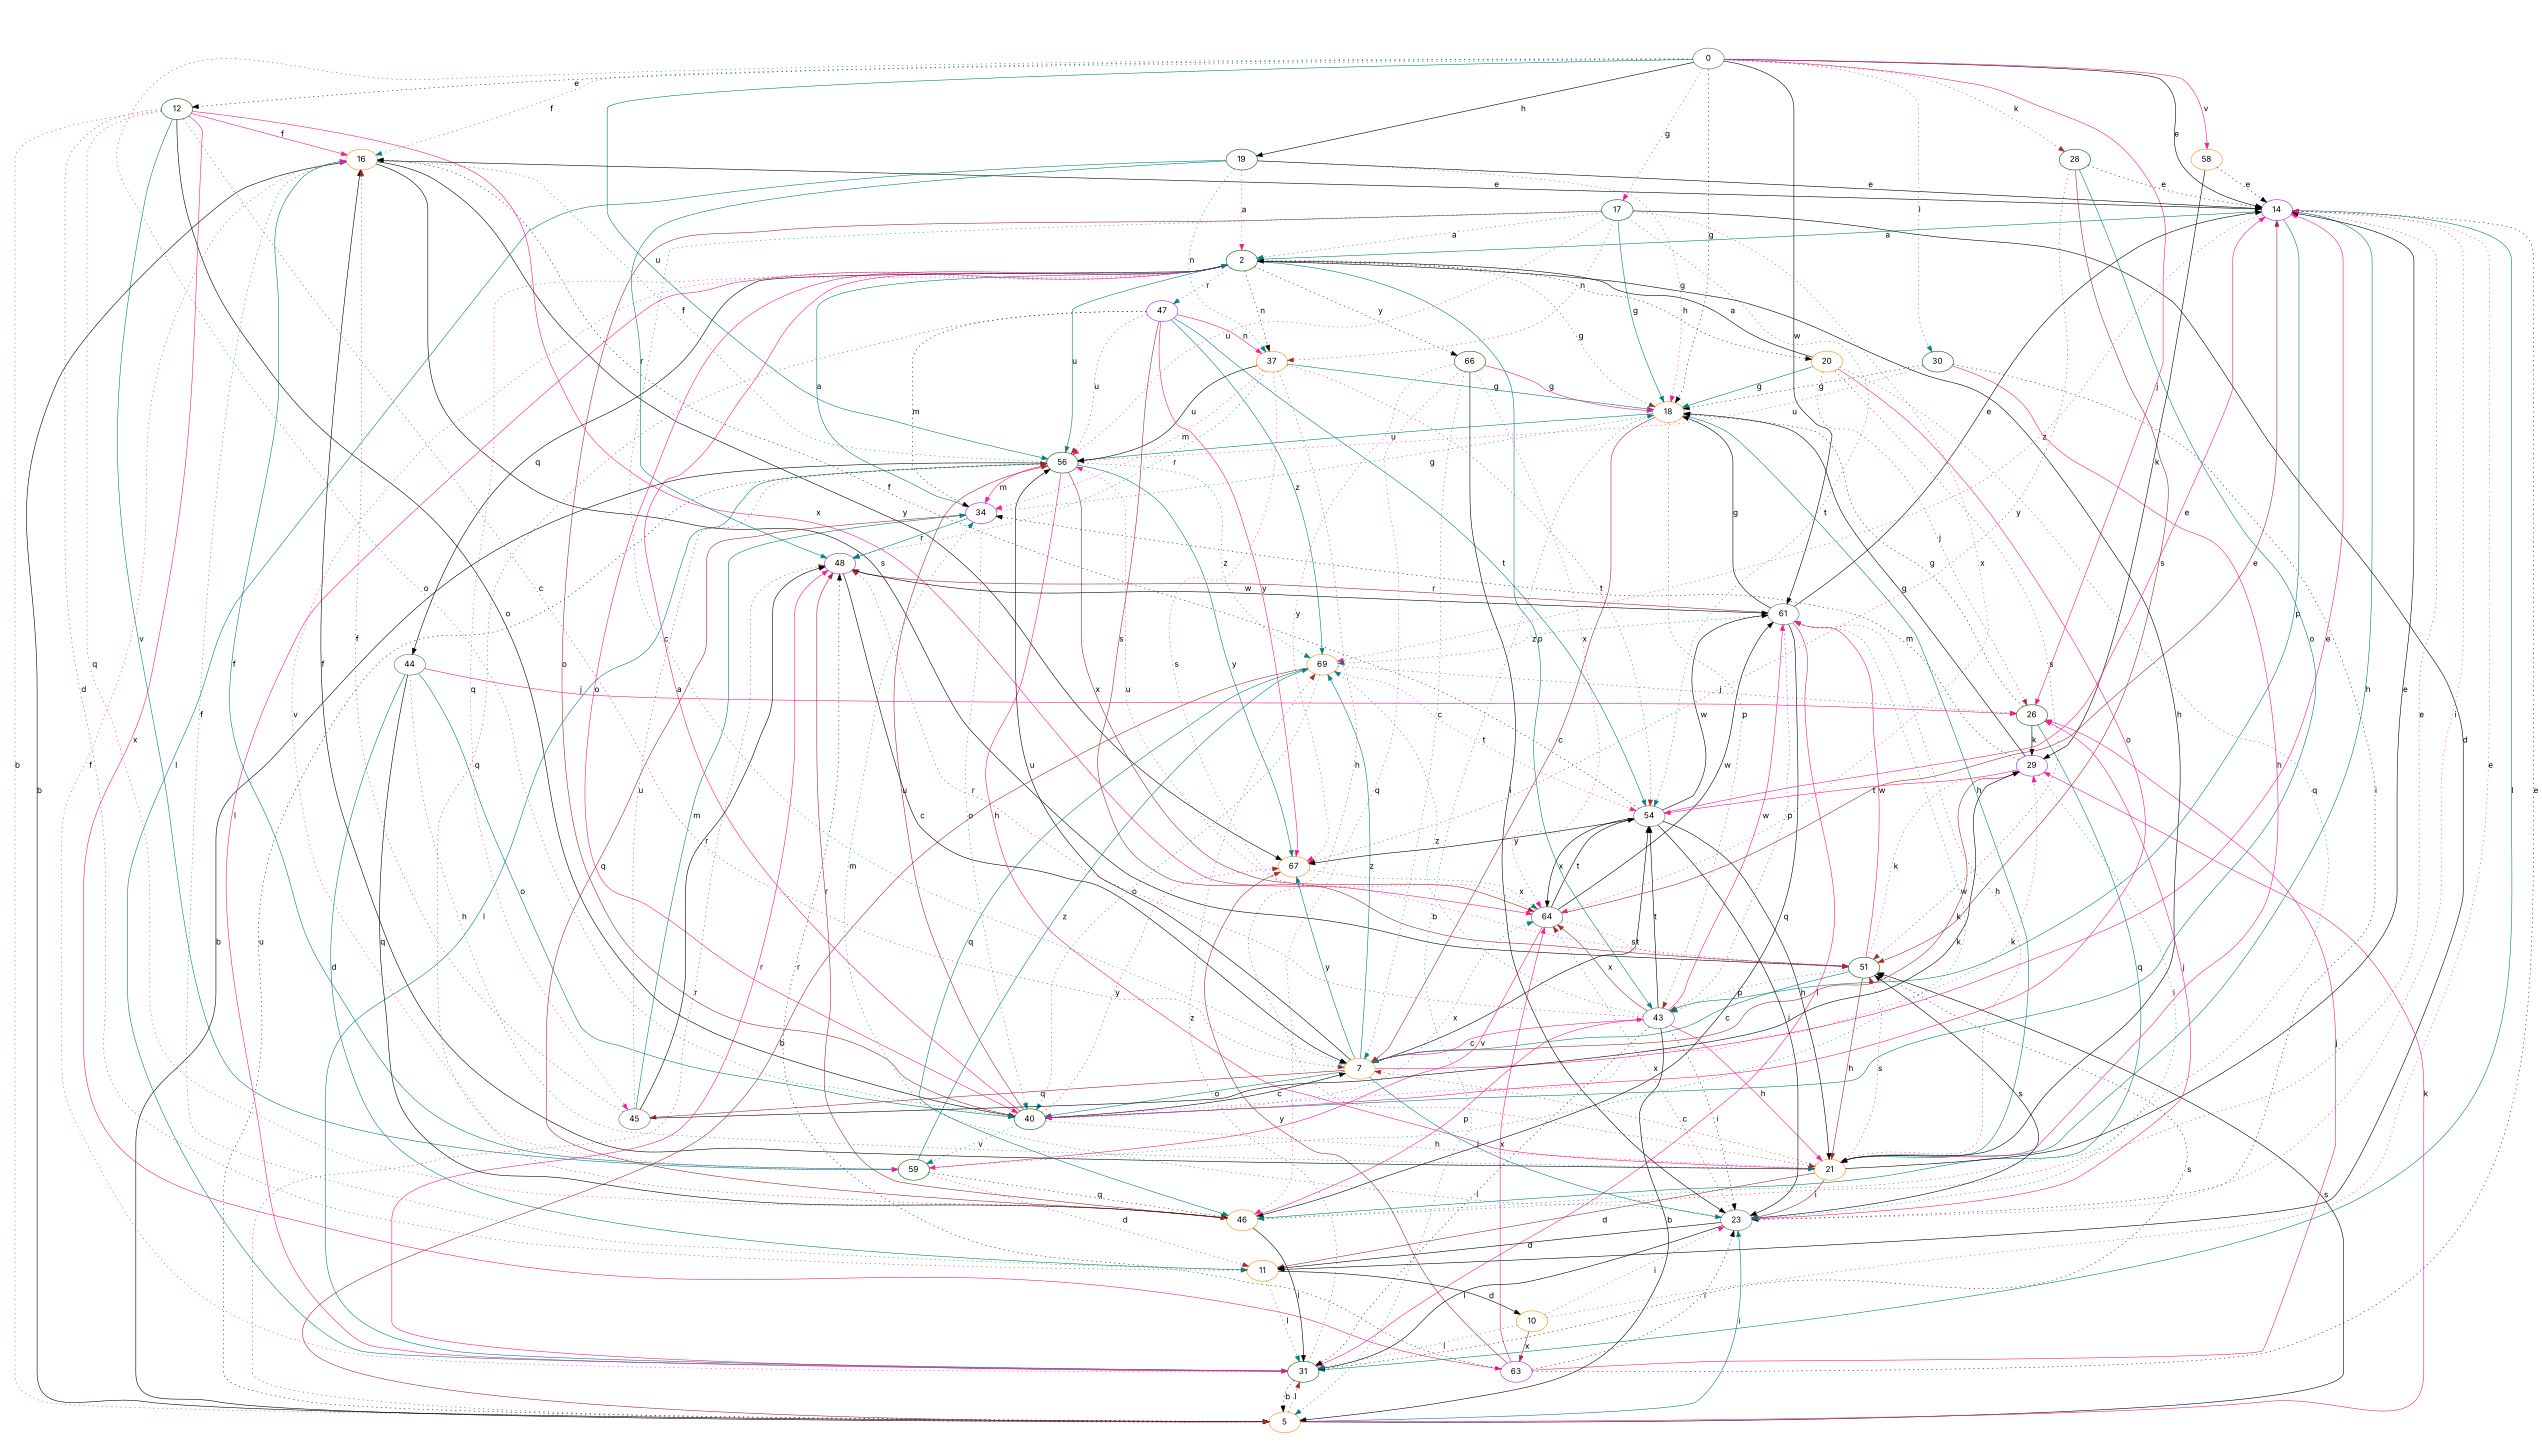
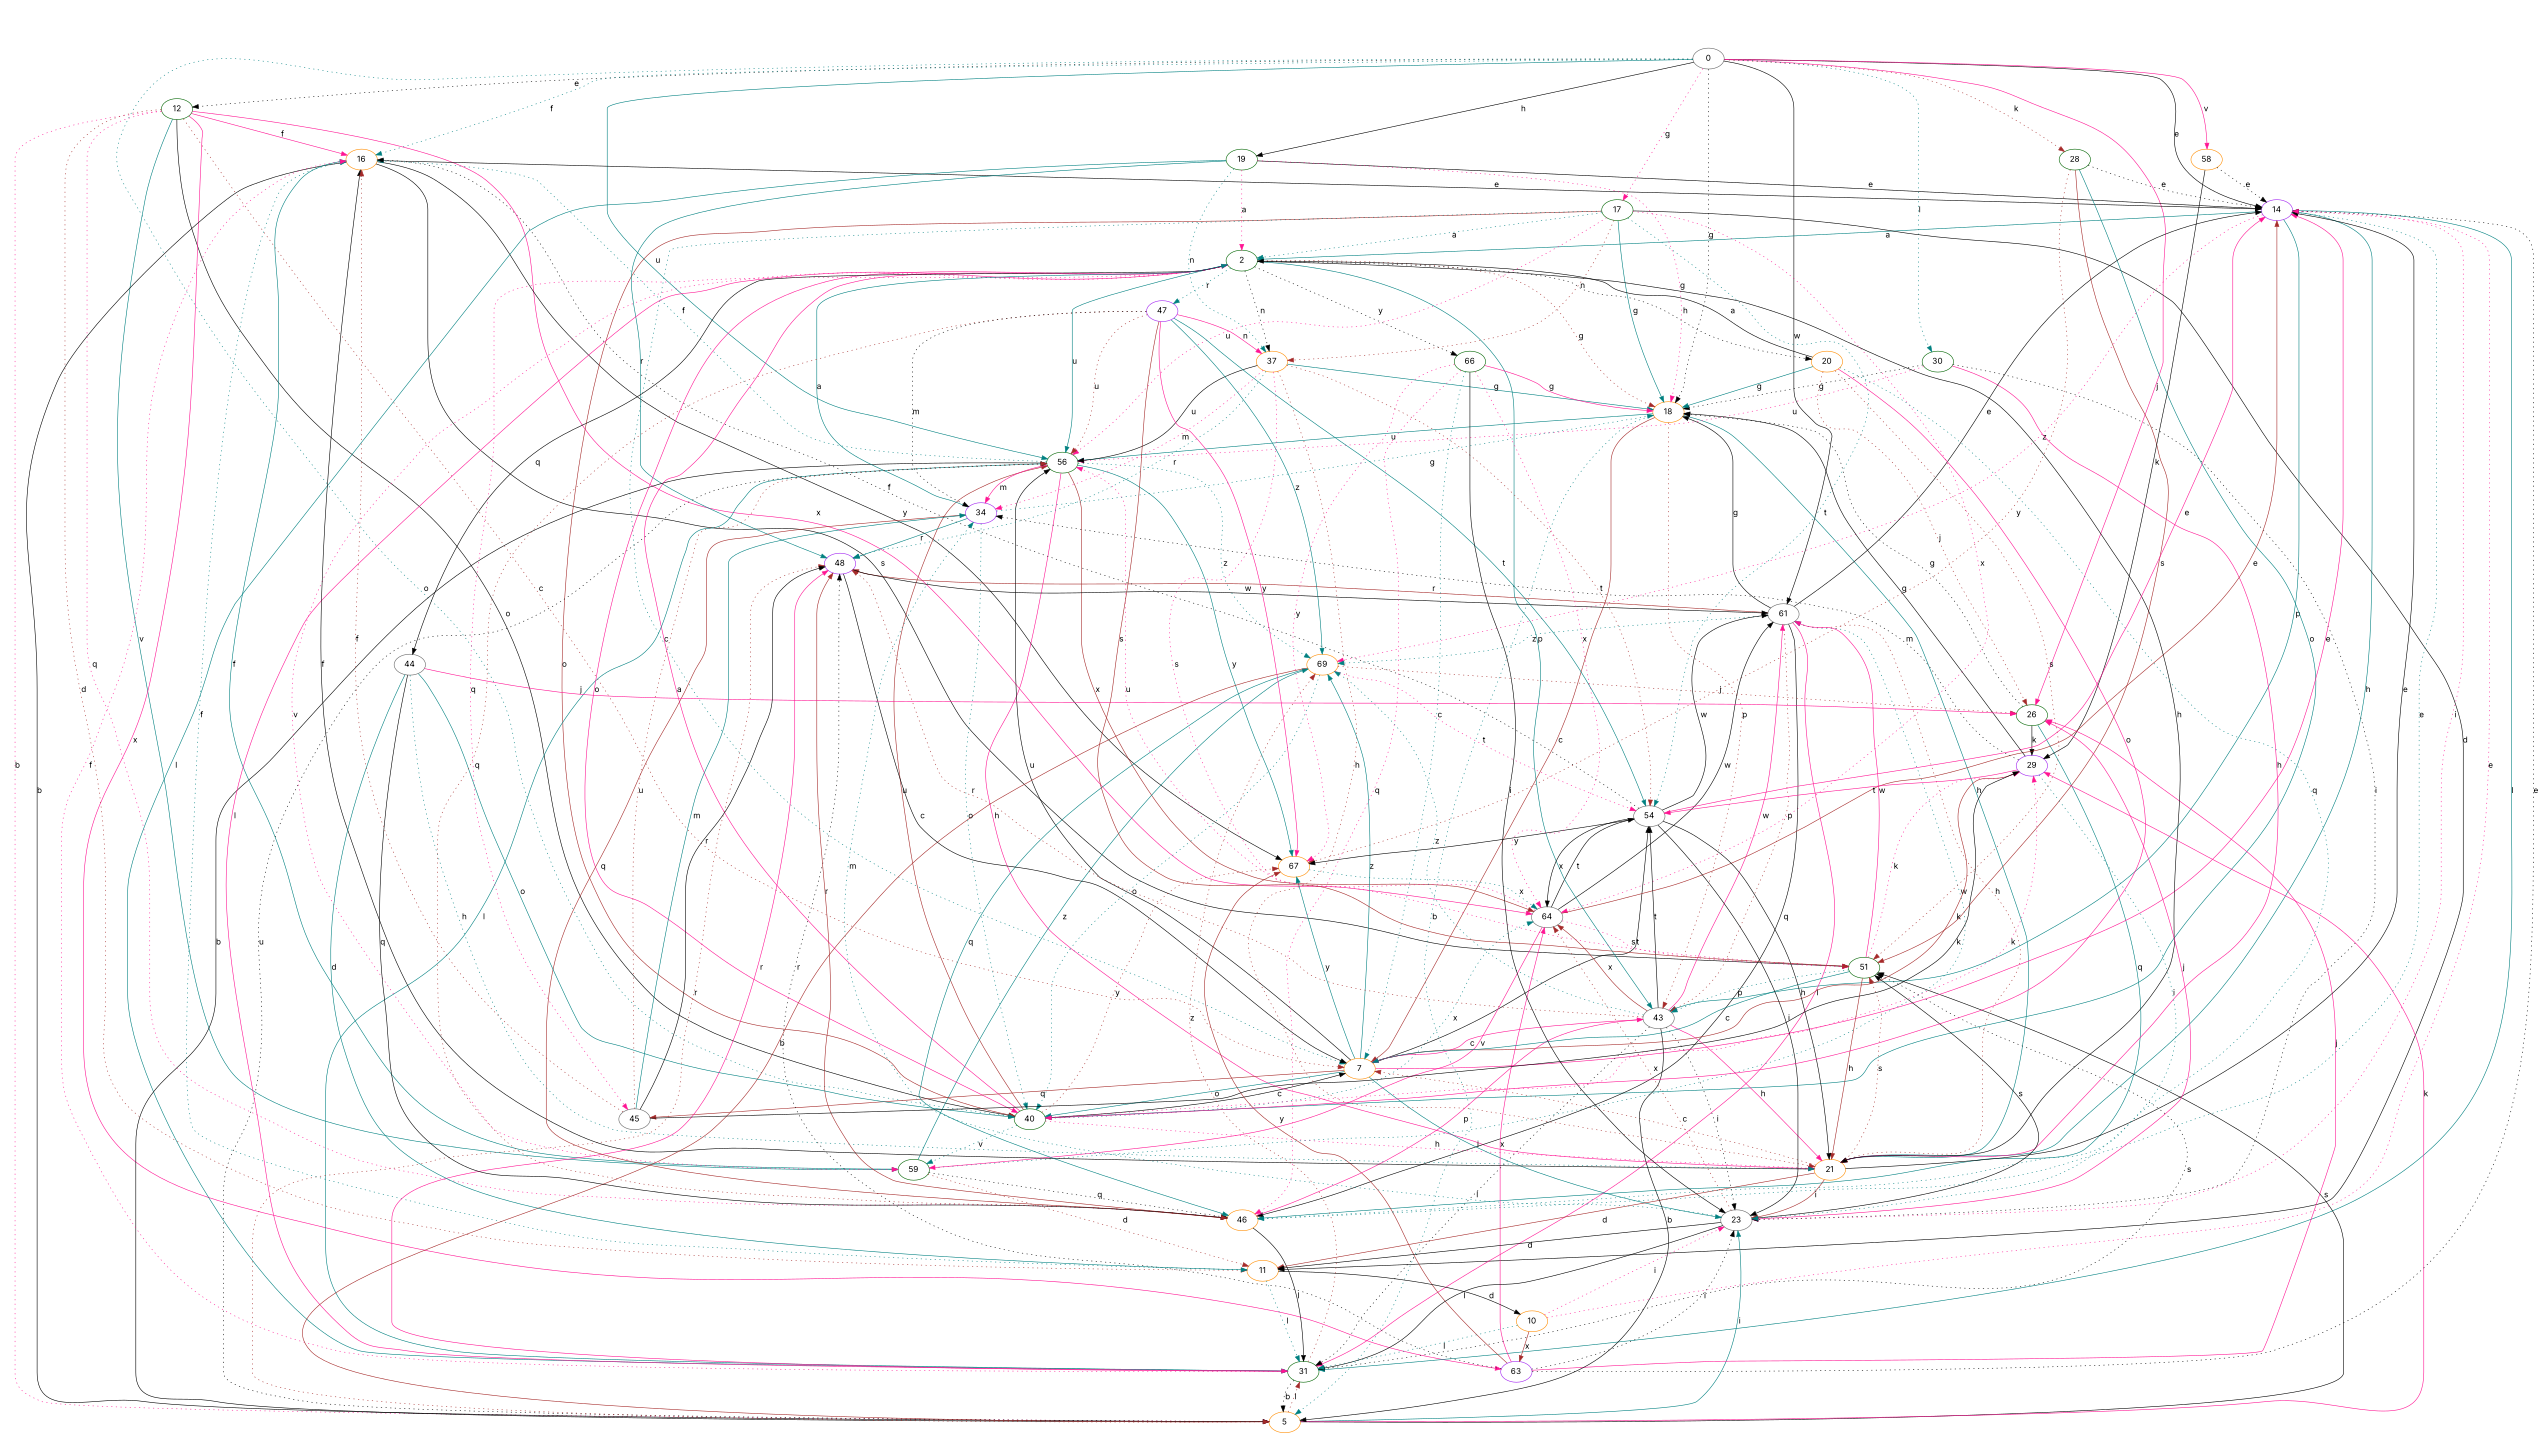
(2282, 1090) -> (2282, 1090)
